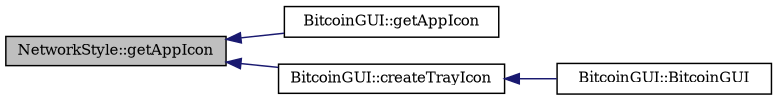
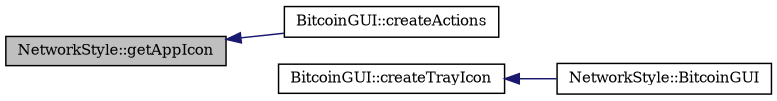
(392, 22) -> (392, 22)
(260, 65) -> none
(664, 79) -> (664, 79)
